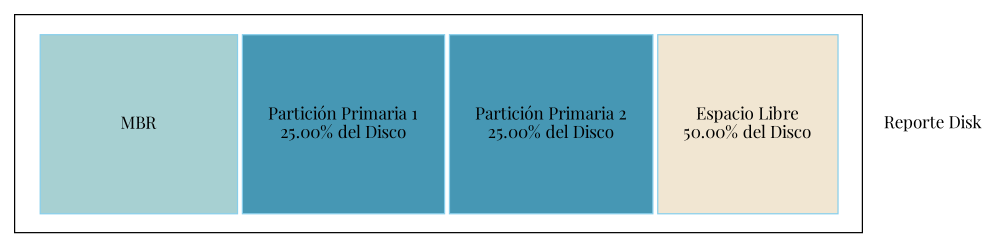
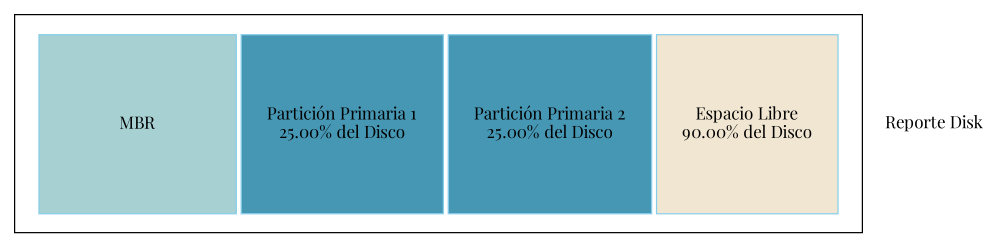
(748, 133) -> (747, 133)
